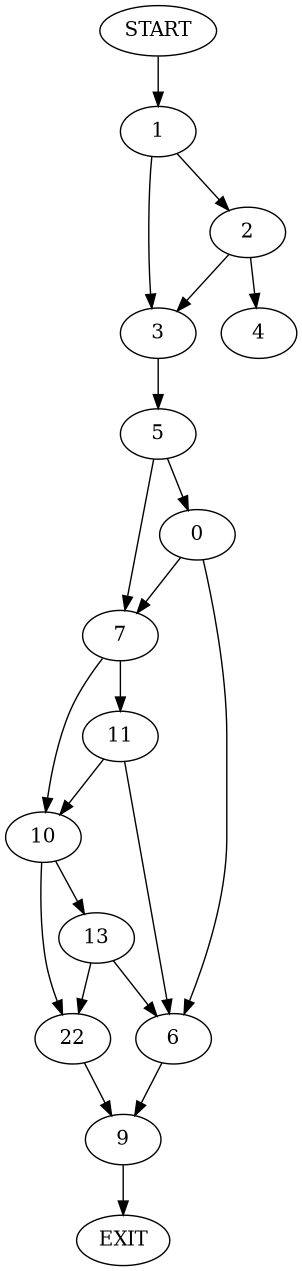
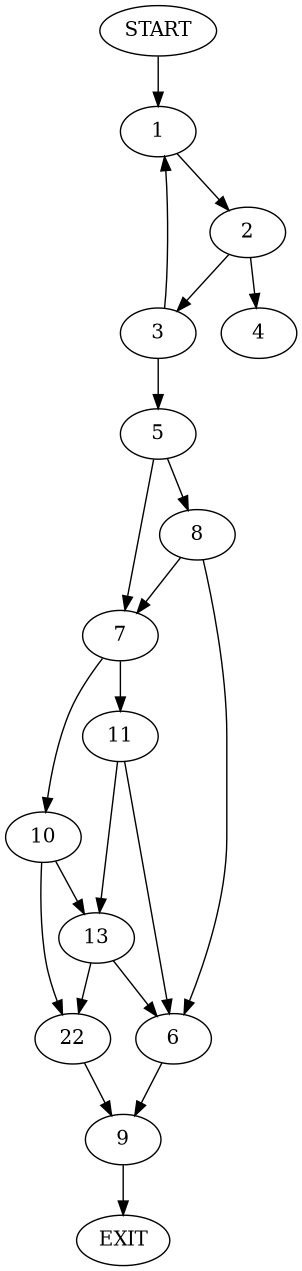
(149, 225) -> (168, 240)
(197, 535) -> (197, 535)
(86, 781) -> (109, 830)
